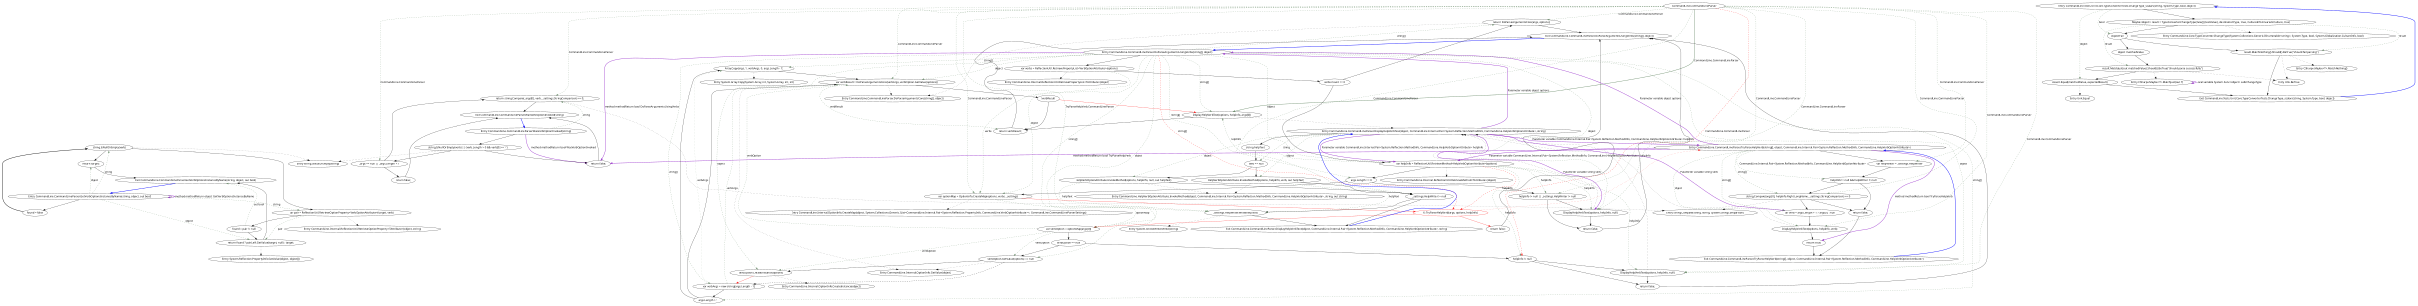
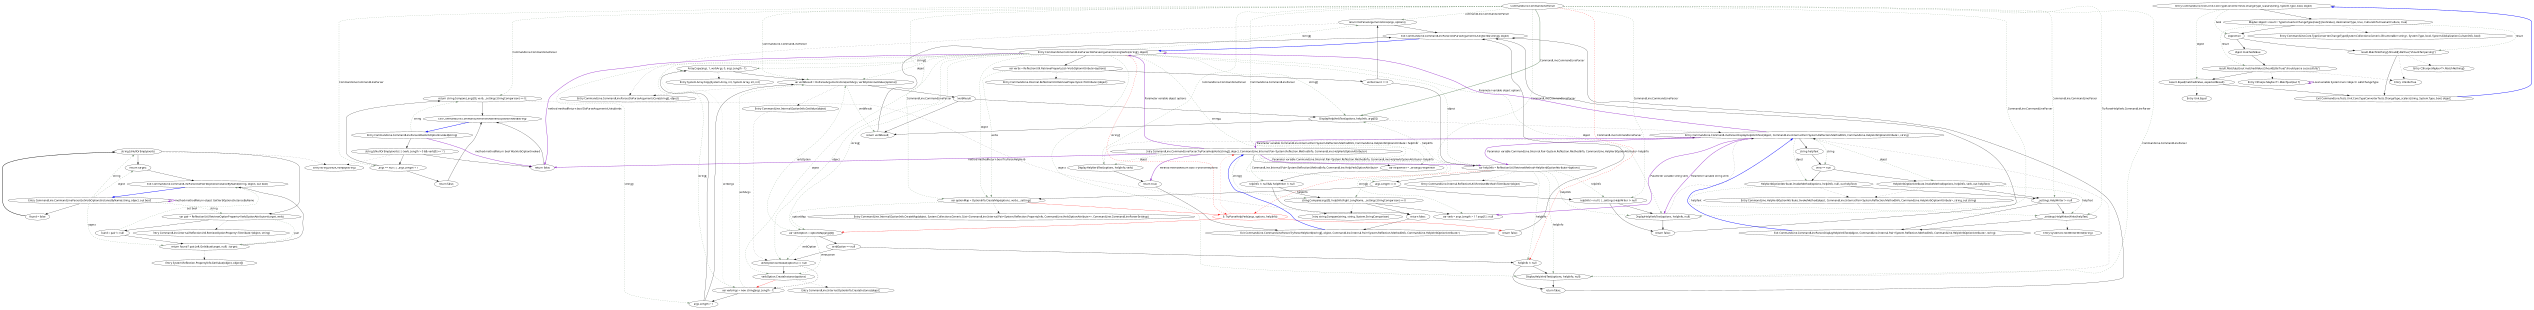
(1126, 106) -> (1136, 108)
(1810, 220) -> none
(965, 266) -> (754, 184)
